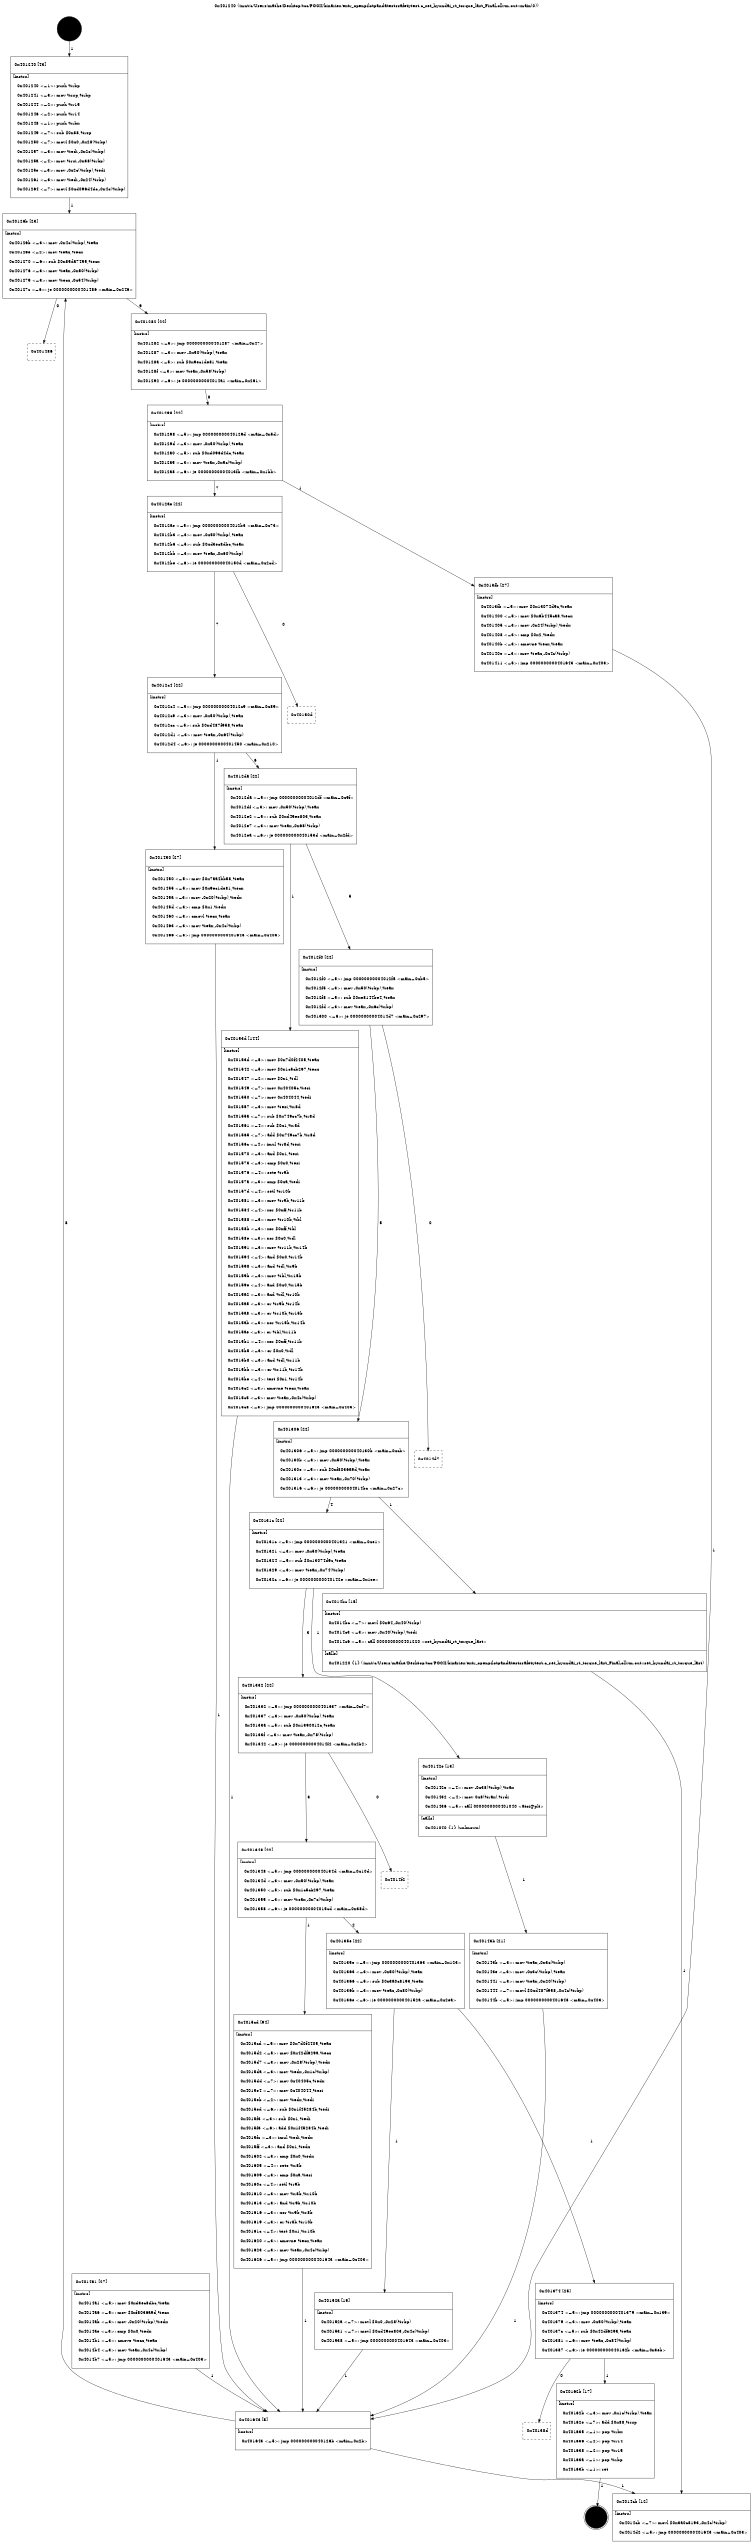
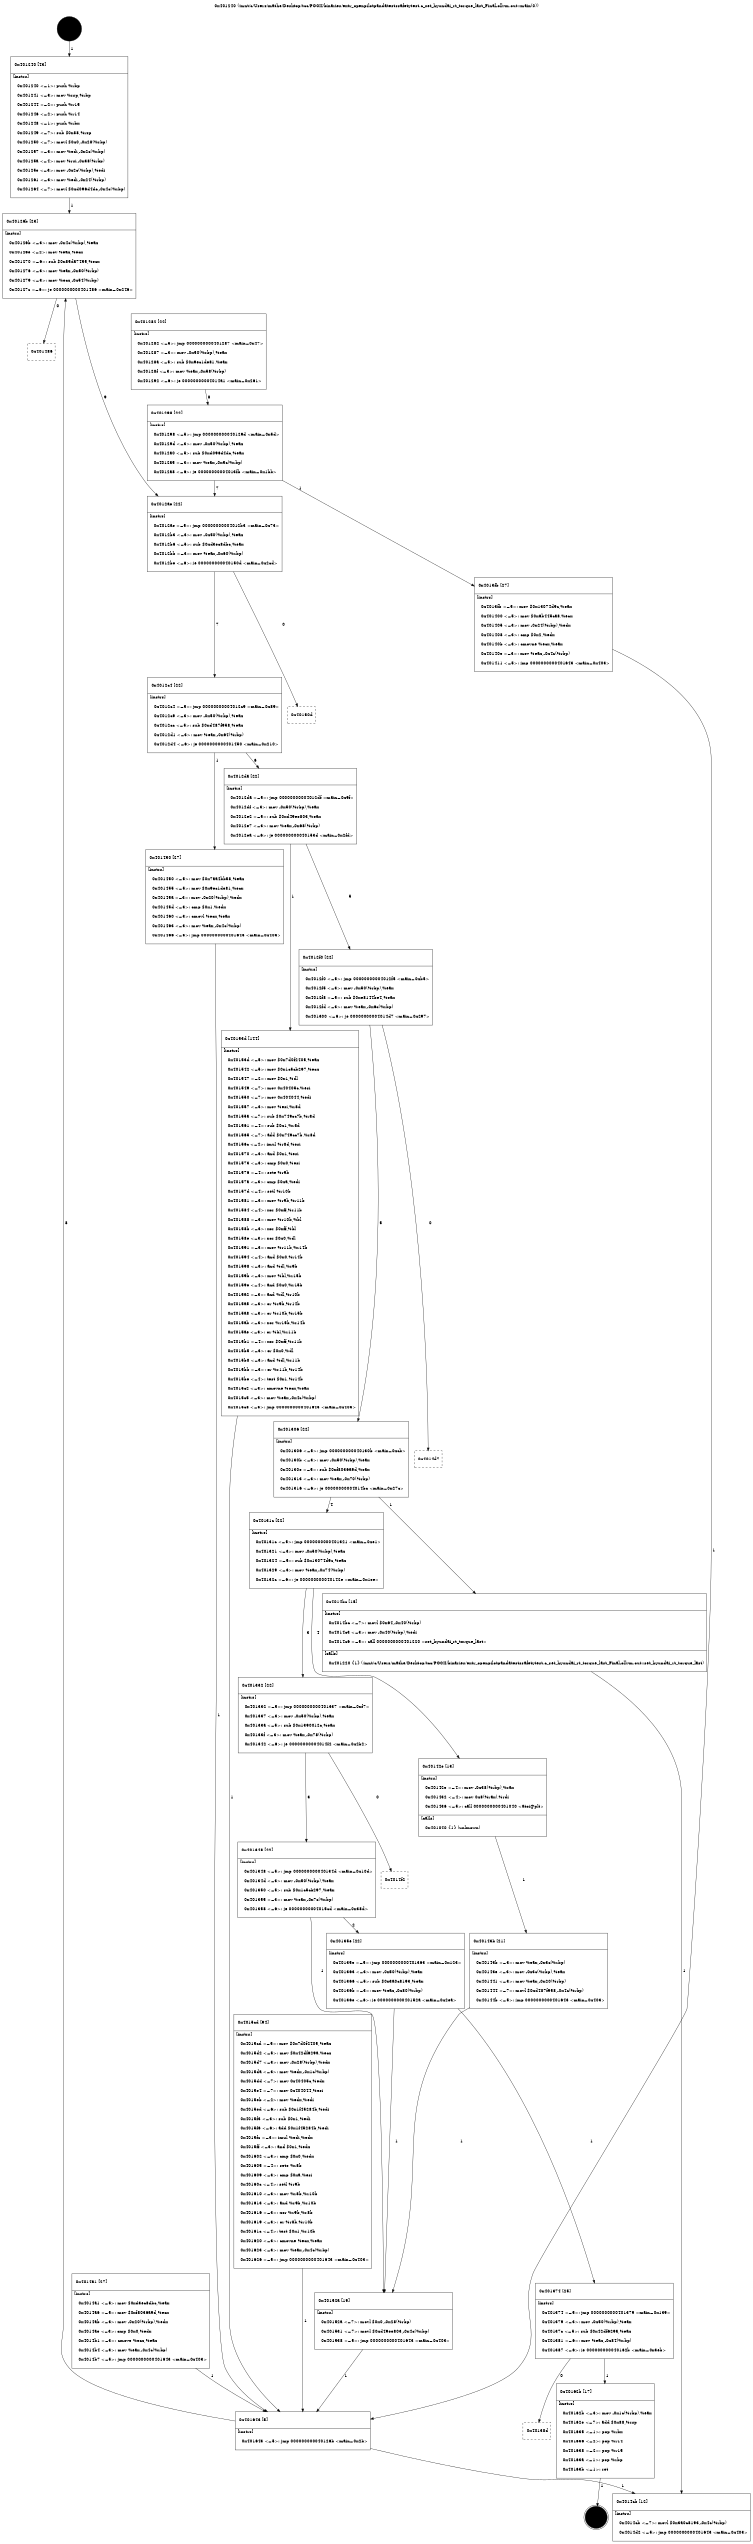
(136, 305) -> (104, 401)
(318, 1633) -> (318, 1633)
(305, 1964) -> (379, 2078)
(523, 2244) -> (414, 2141)
